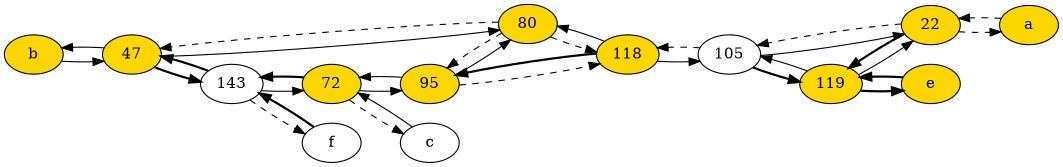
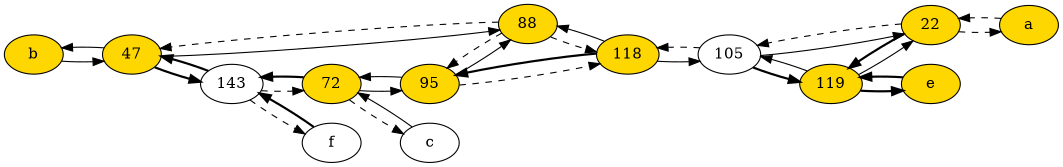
(528, 24) -> (528, 24)
(277, 91) -> (277, 91)
